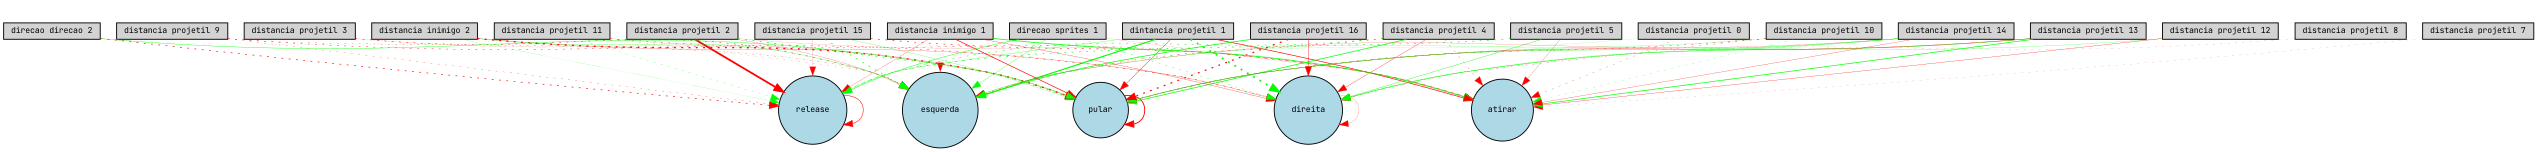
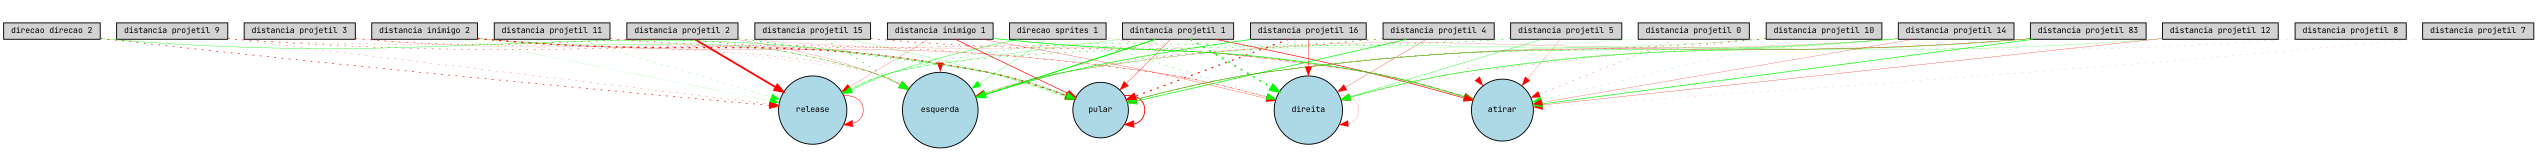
(2088, 31) -> (2088, 31)
(813, 53) -> none
